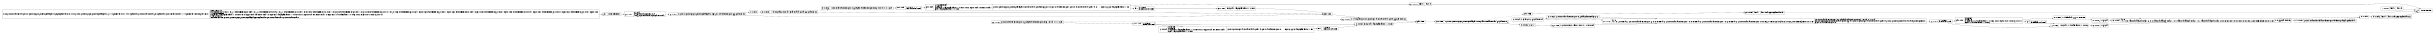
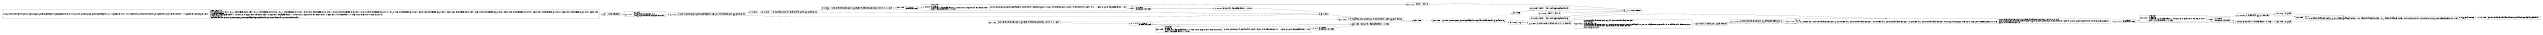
(1422, 4) -> (1418, 4)
(941, 5) -> (935, 5)
(914, 9) -> (912, 9)
(2364, 17) -> none
none -> (1633, 24)
